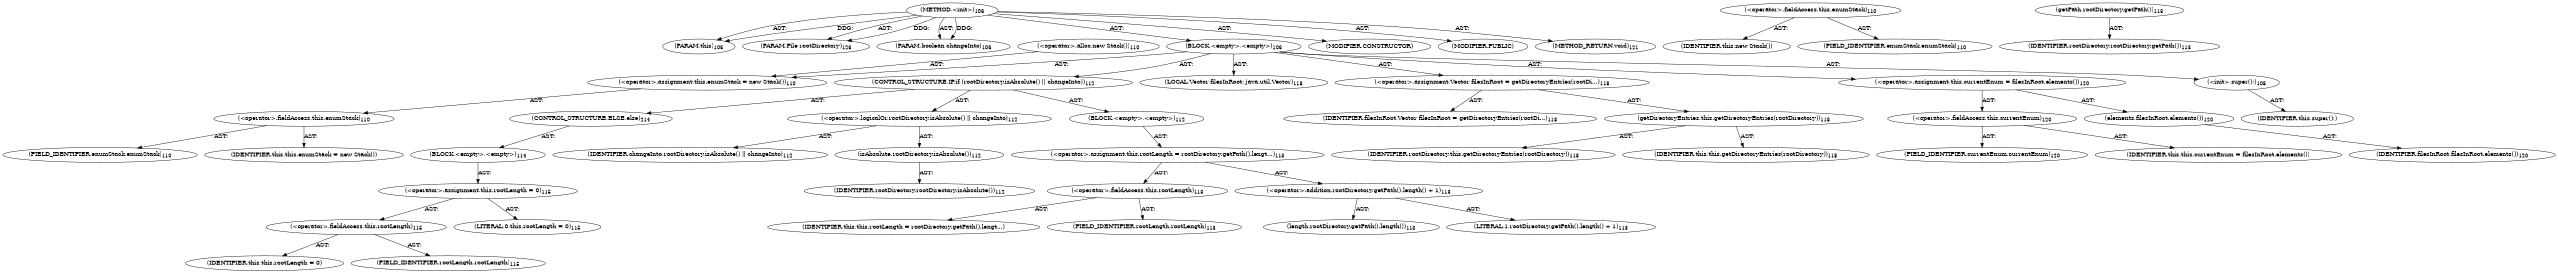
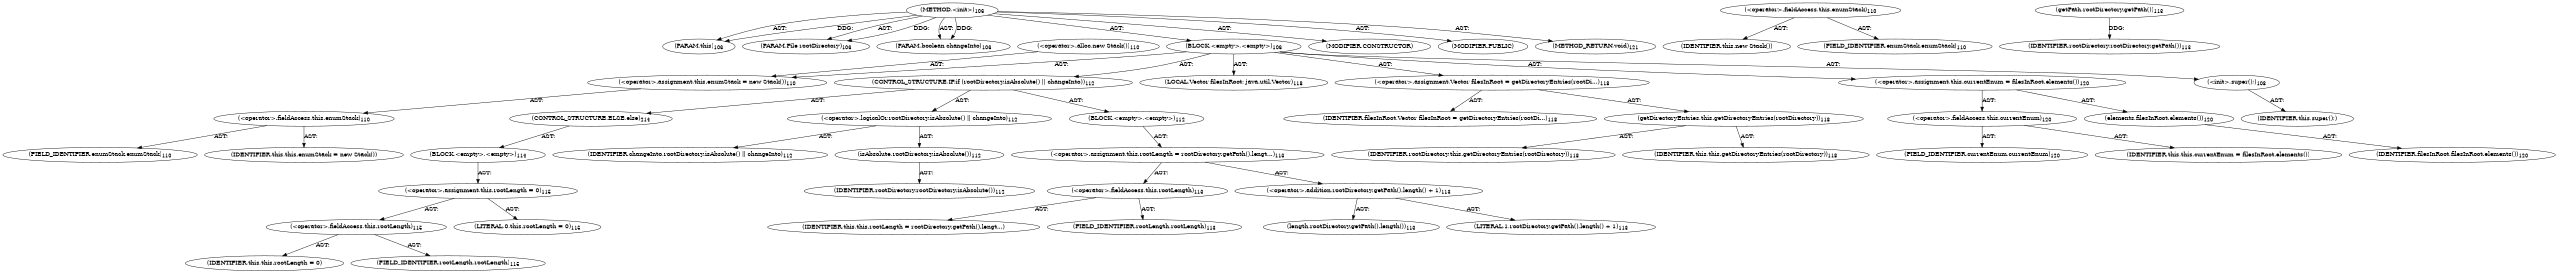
(2118, 28) -> (2118, 28)
(847, 46) -> (847, 46)
